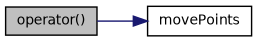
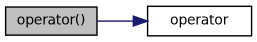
(200, 21) -> (200, 21)
